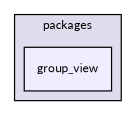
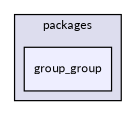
(68, 69) -> (68, 69)
